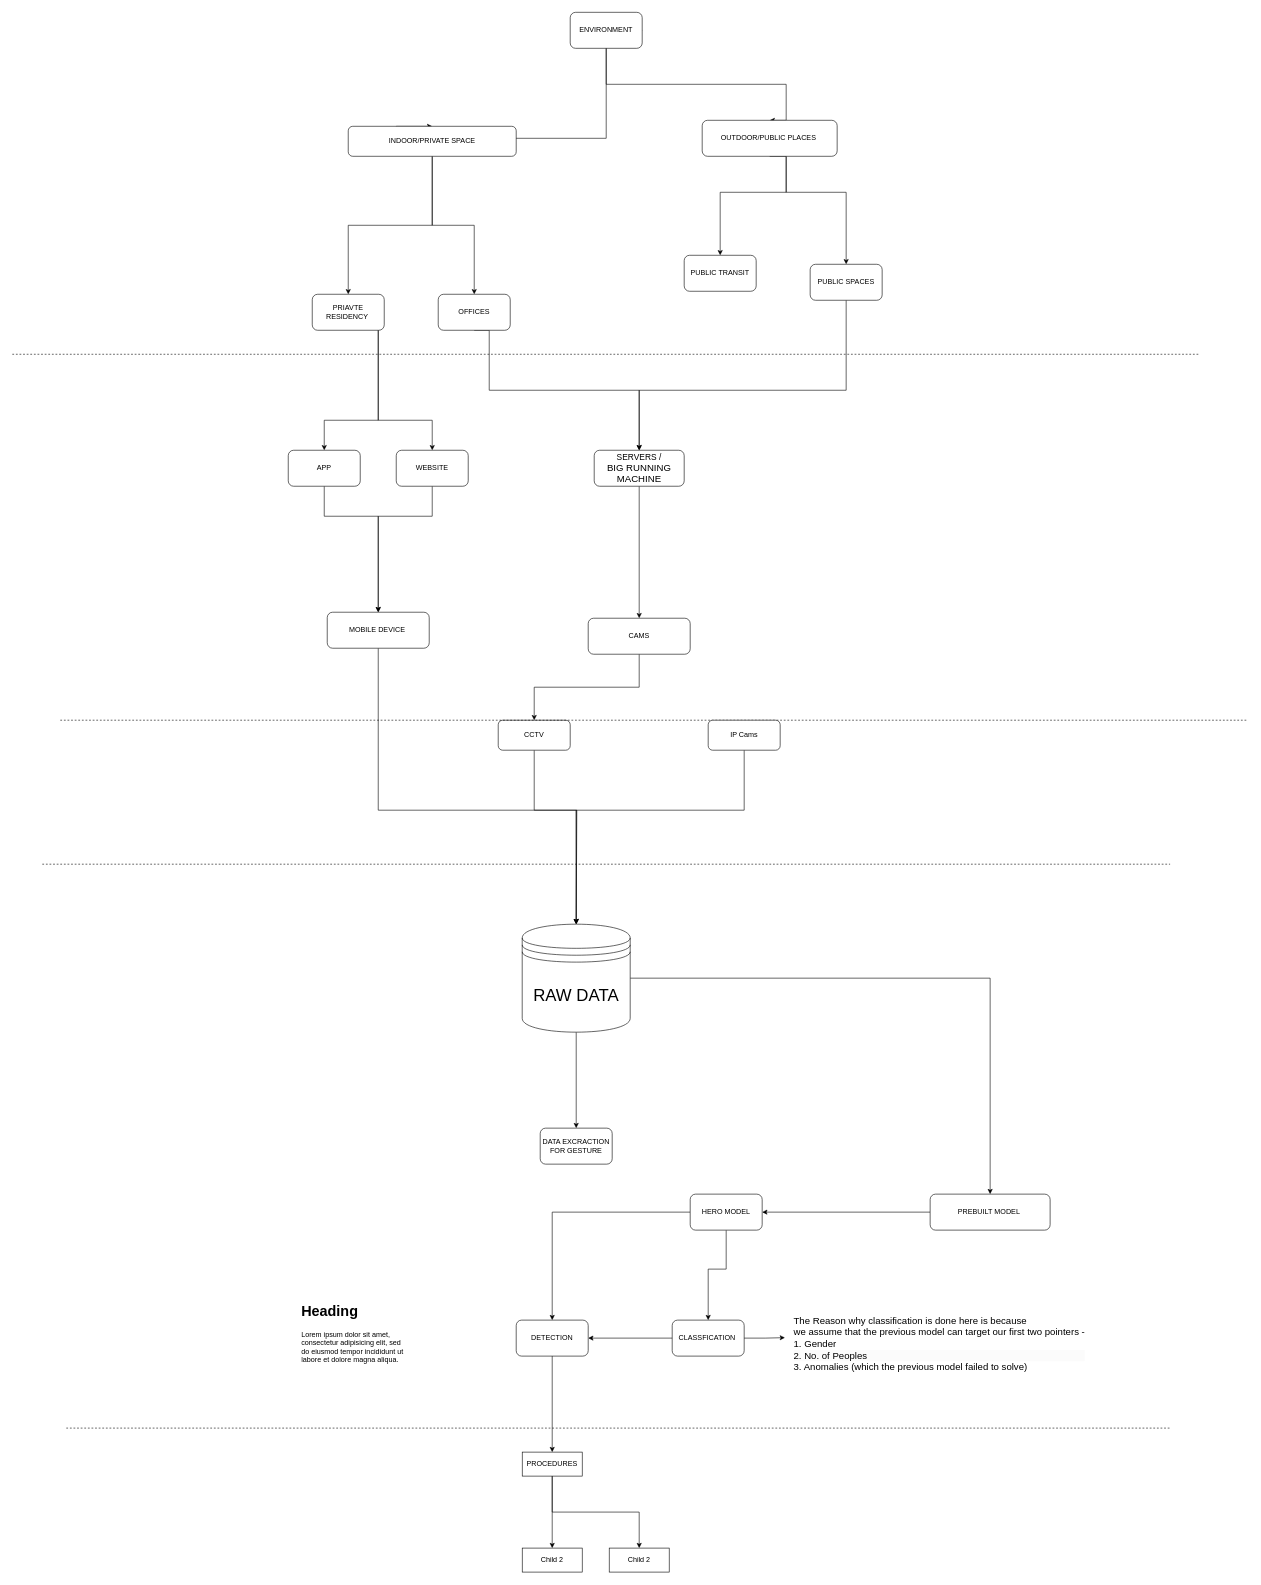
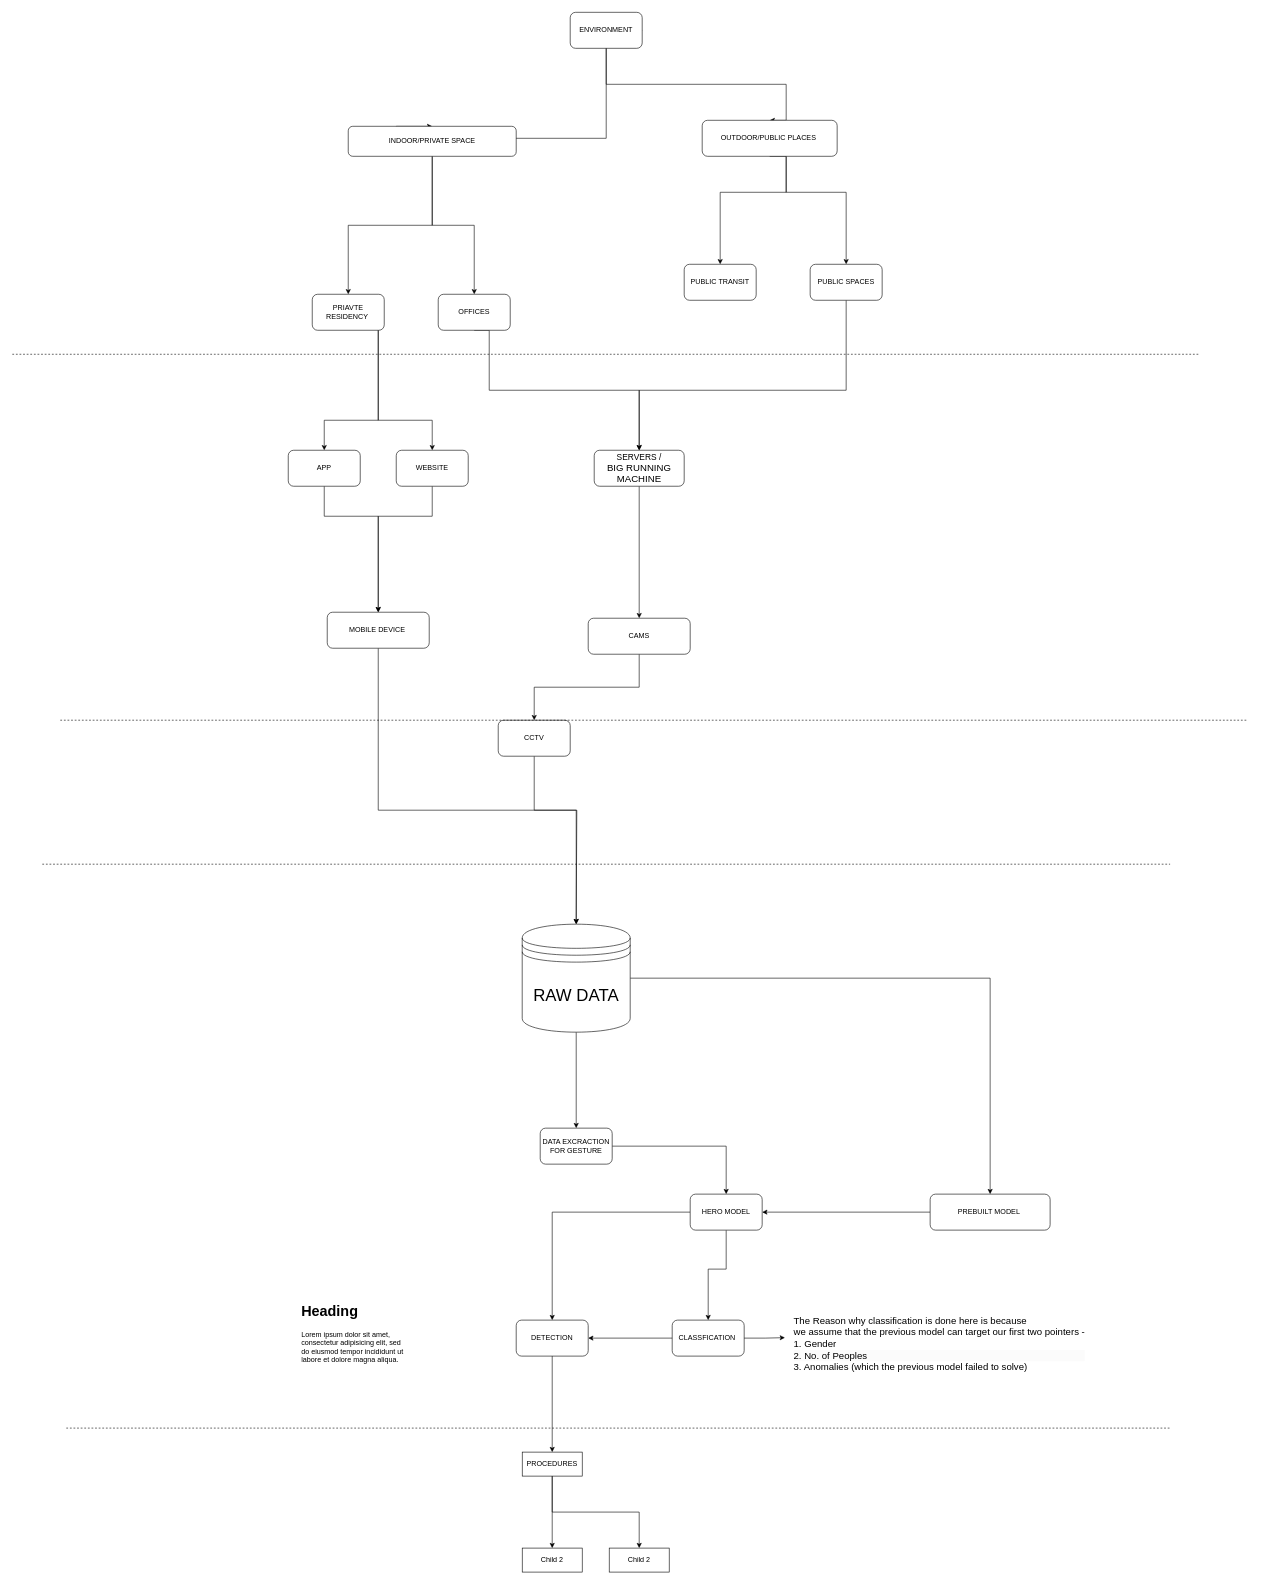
(720, 273) -> (720, 282)
(534, 735) -> (534, 738)
(744, 735) -> none
(691, 810) -> none
none -> (726, 1188)
